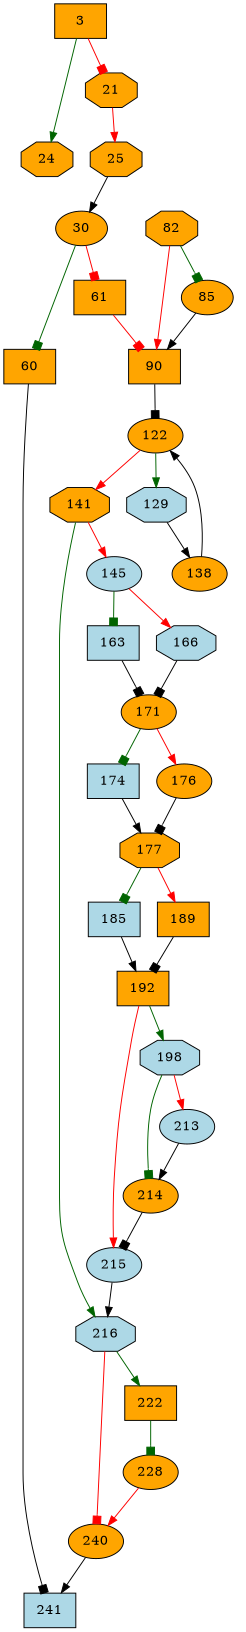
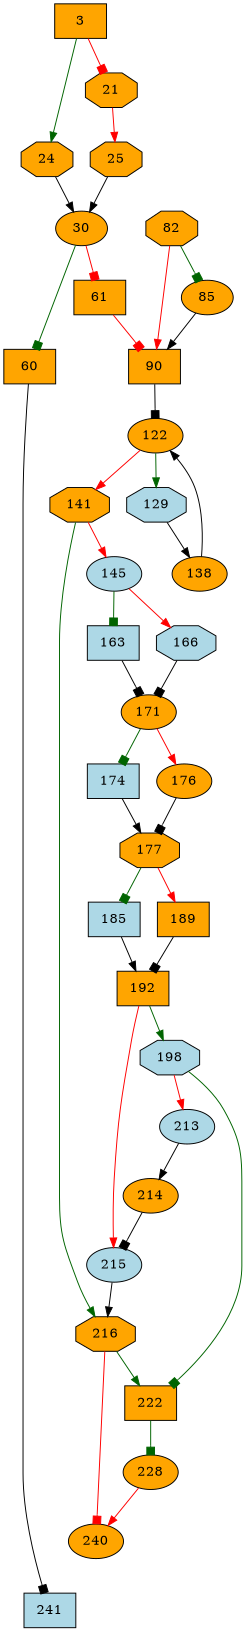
none -> (62, 190)
(149, 1121) -> (242, 1226)
(106, 1334) -> (106, 1334)
(76, 1571) -> none
